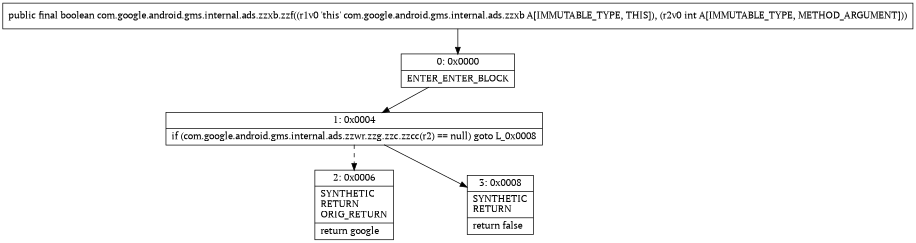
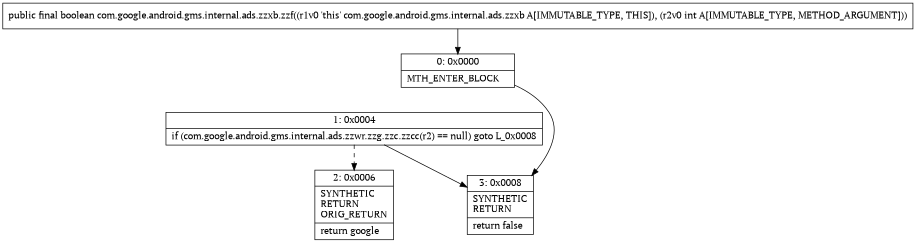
(458, 79) -> (453, 79)
(409, 98) -> (553, 121)
